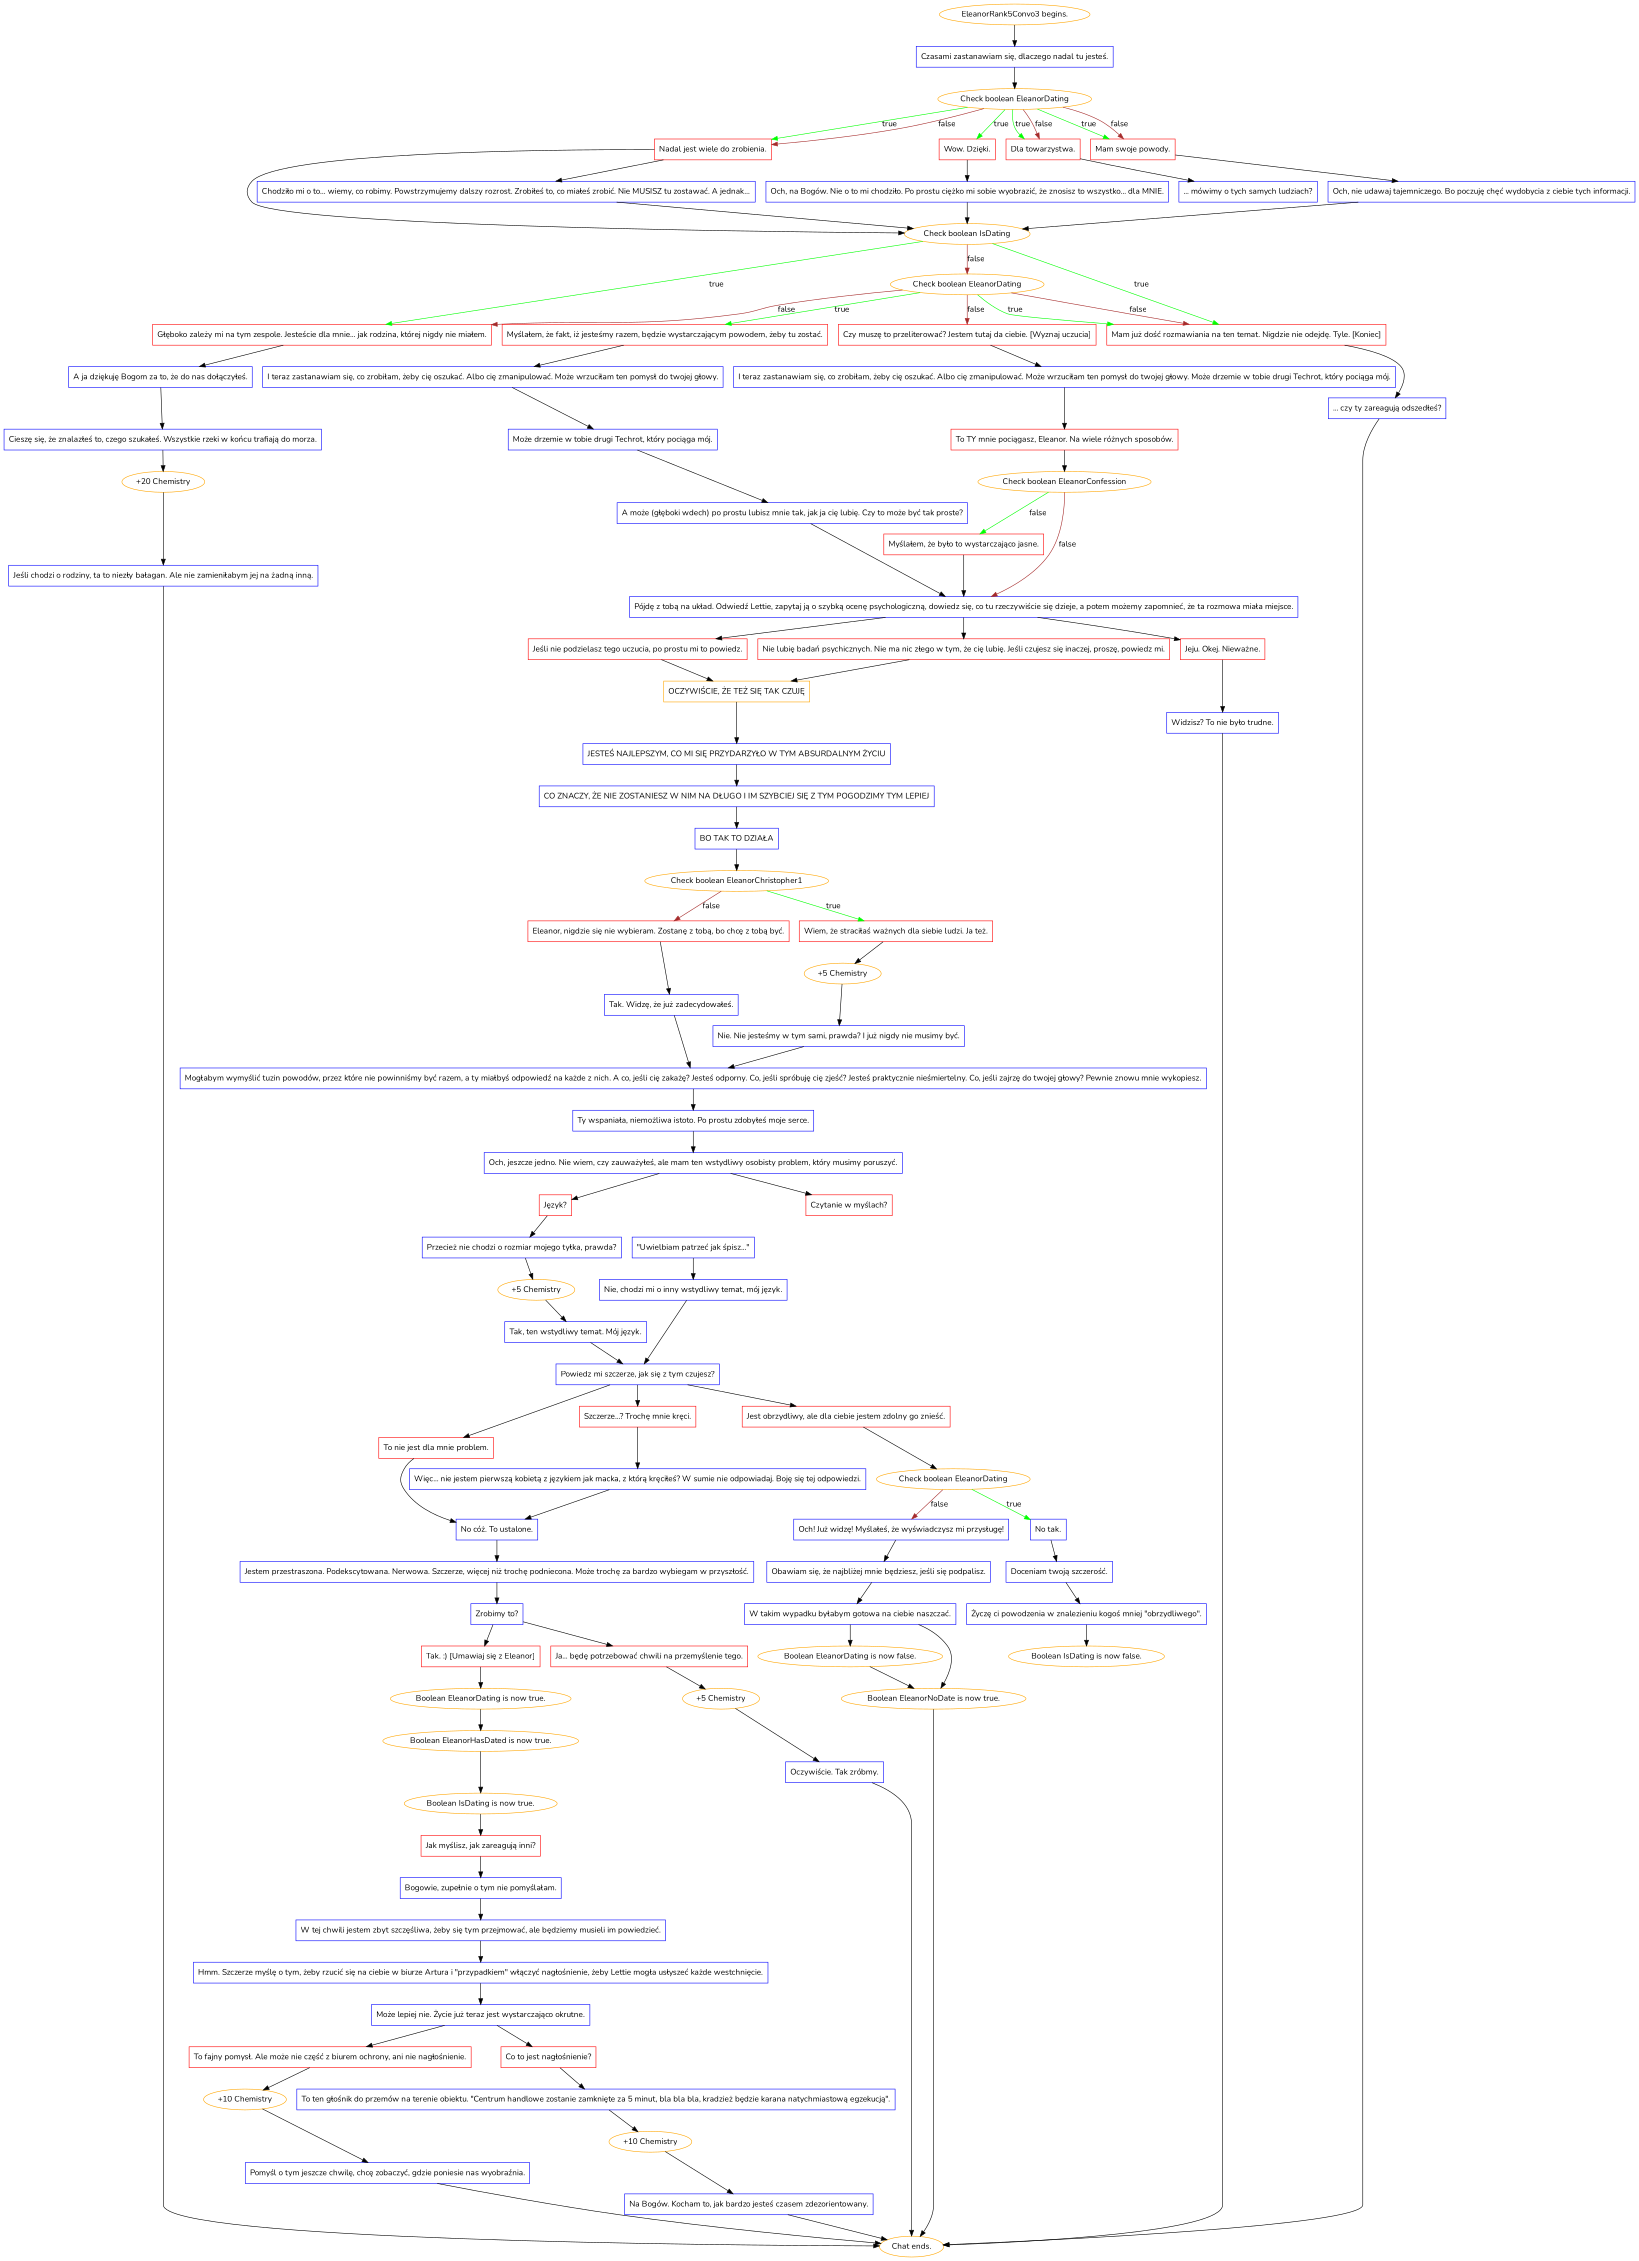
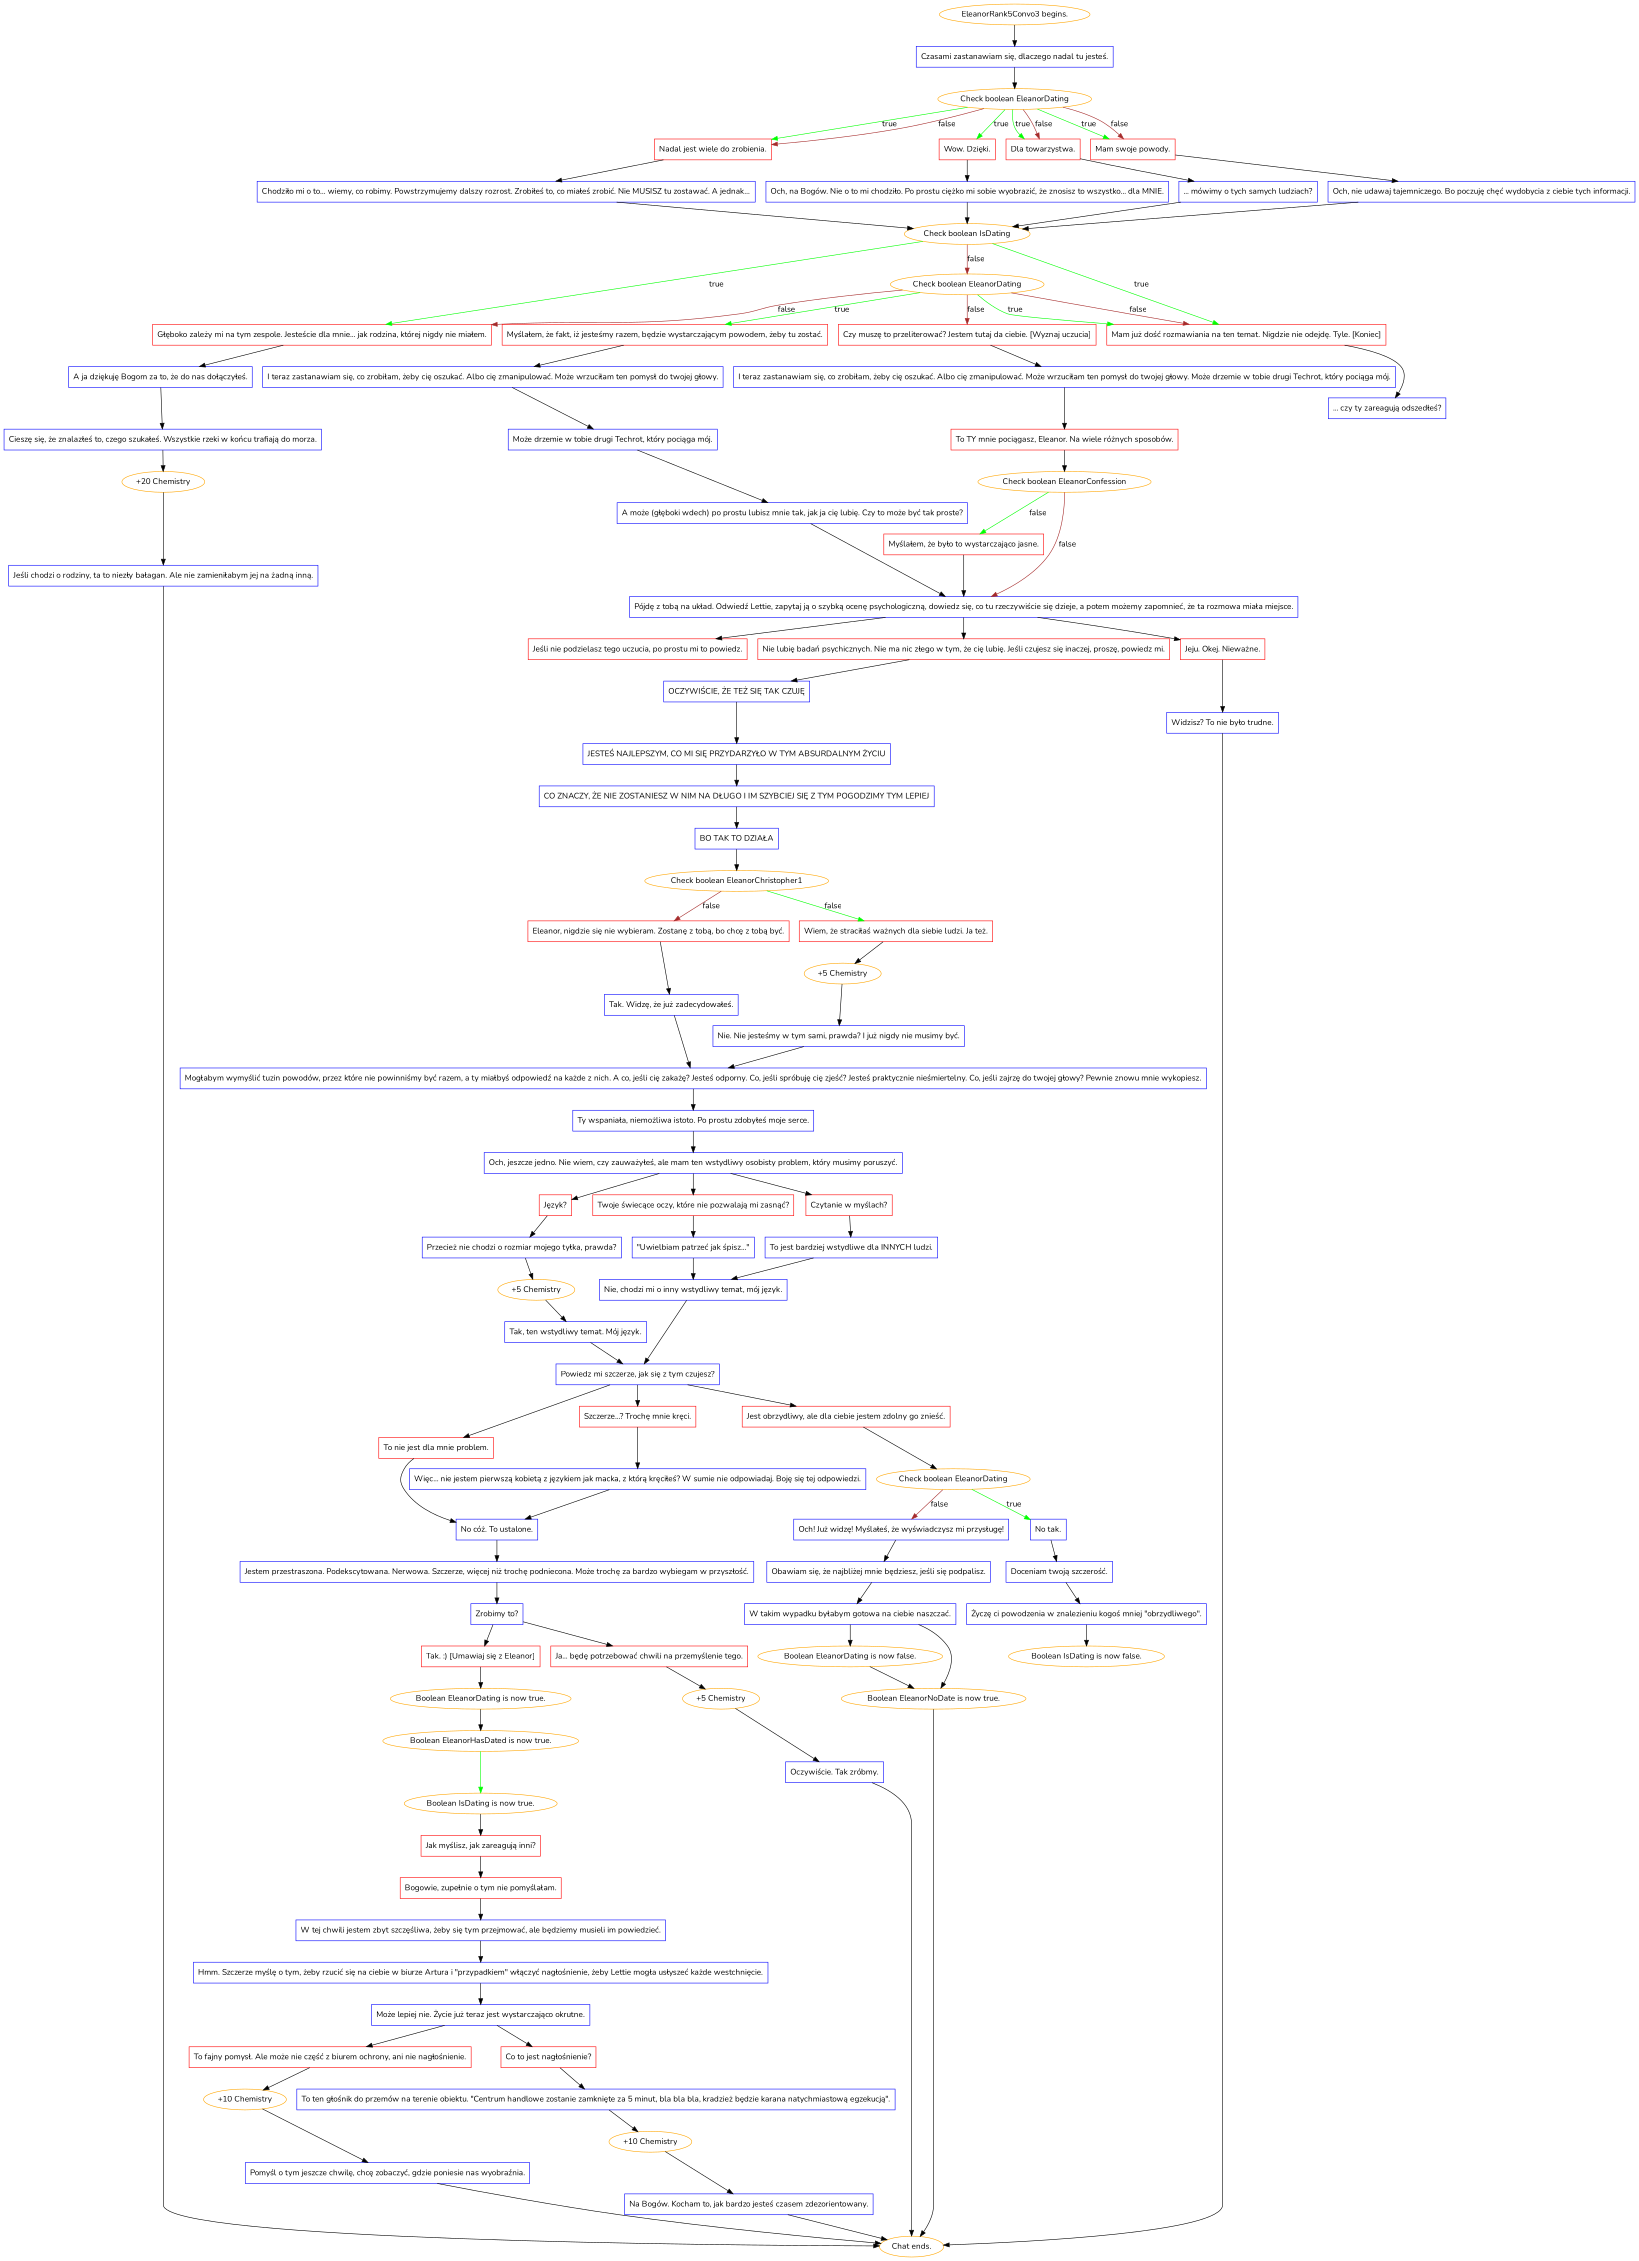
(360, 218) -> (1100, 214)
(684, 669) -> none
(737, 692) -> (737, 692)
(833, 906) -> (833, 906)
none -> (693, 1205)
none -> (851, 1248)
(1363, 1519) -> none
(481, 1769) -> (481, 1769)
(481, 1888) -> (481, 1888)
